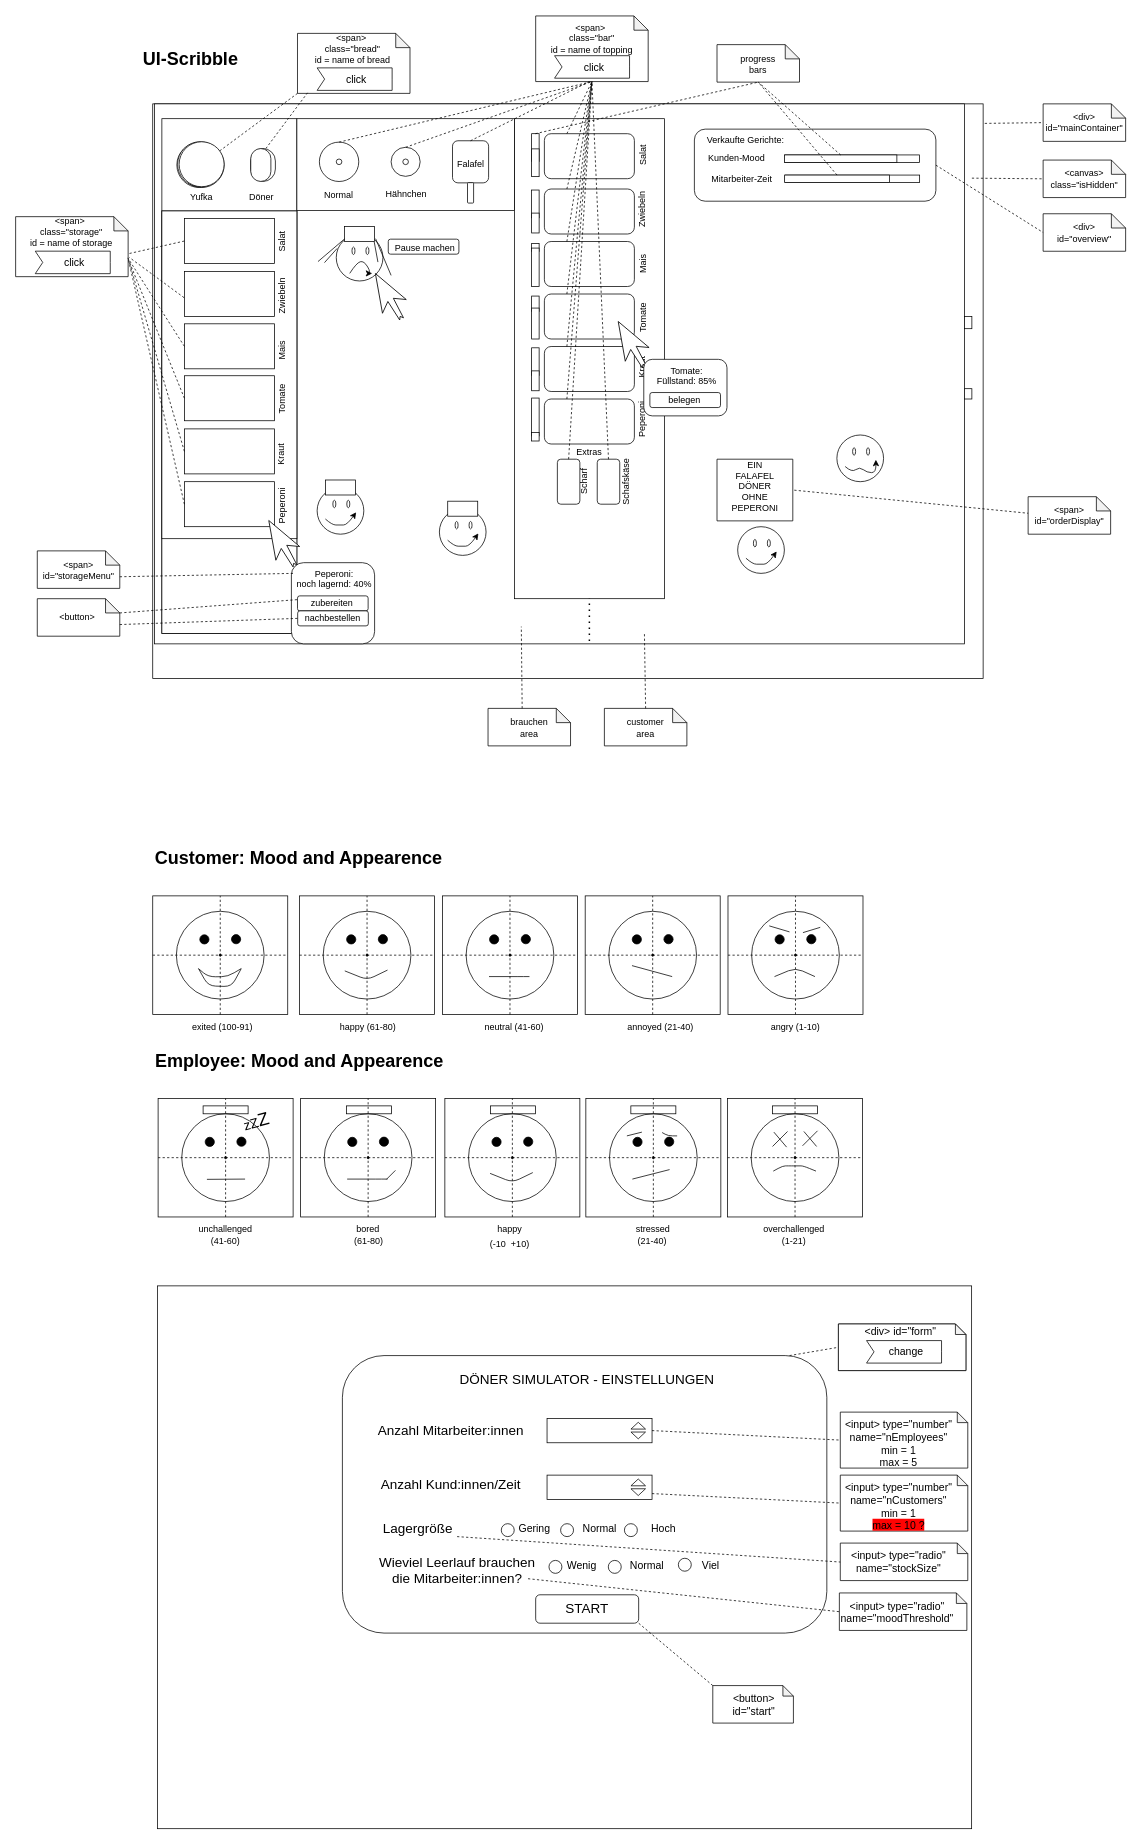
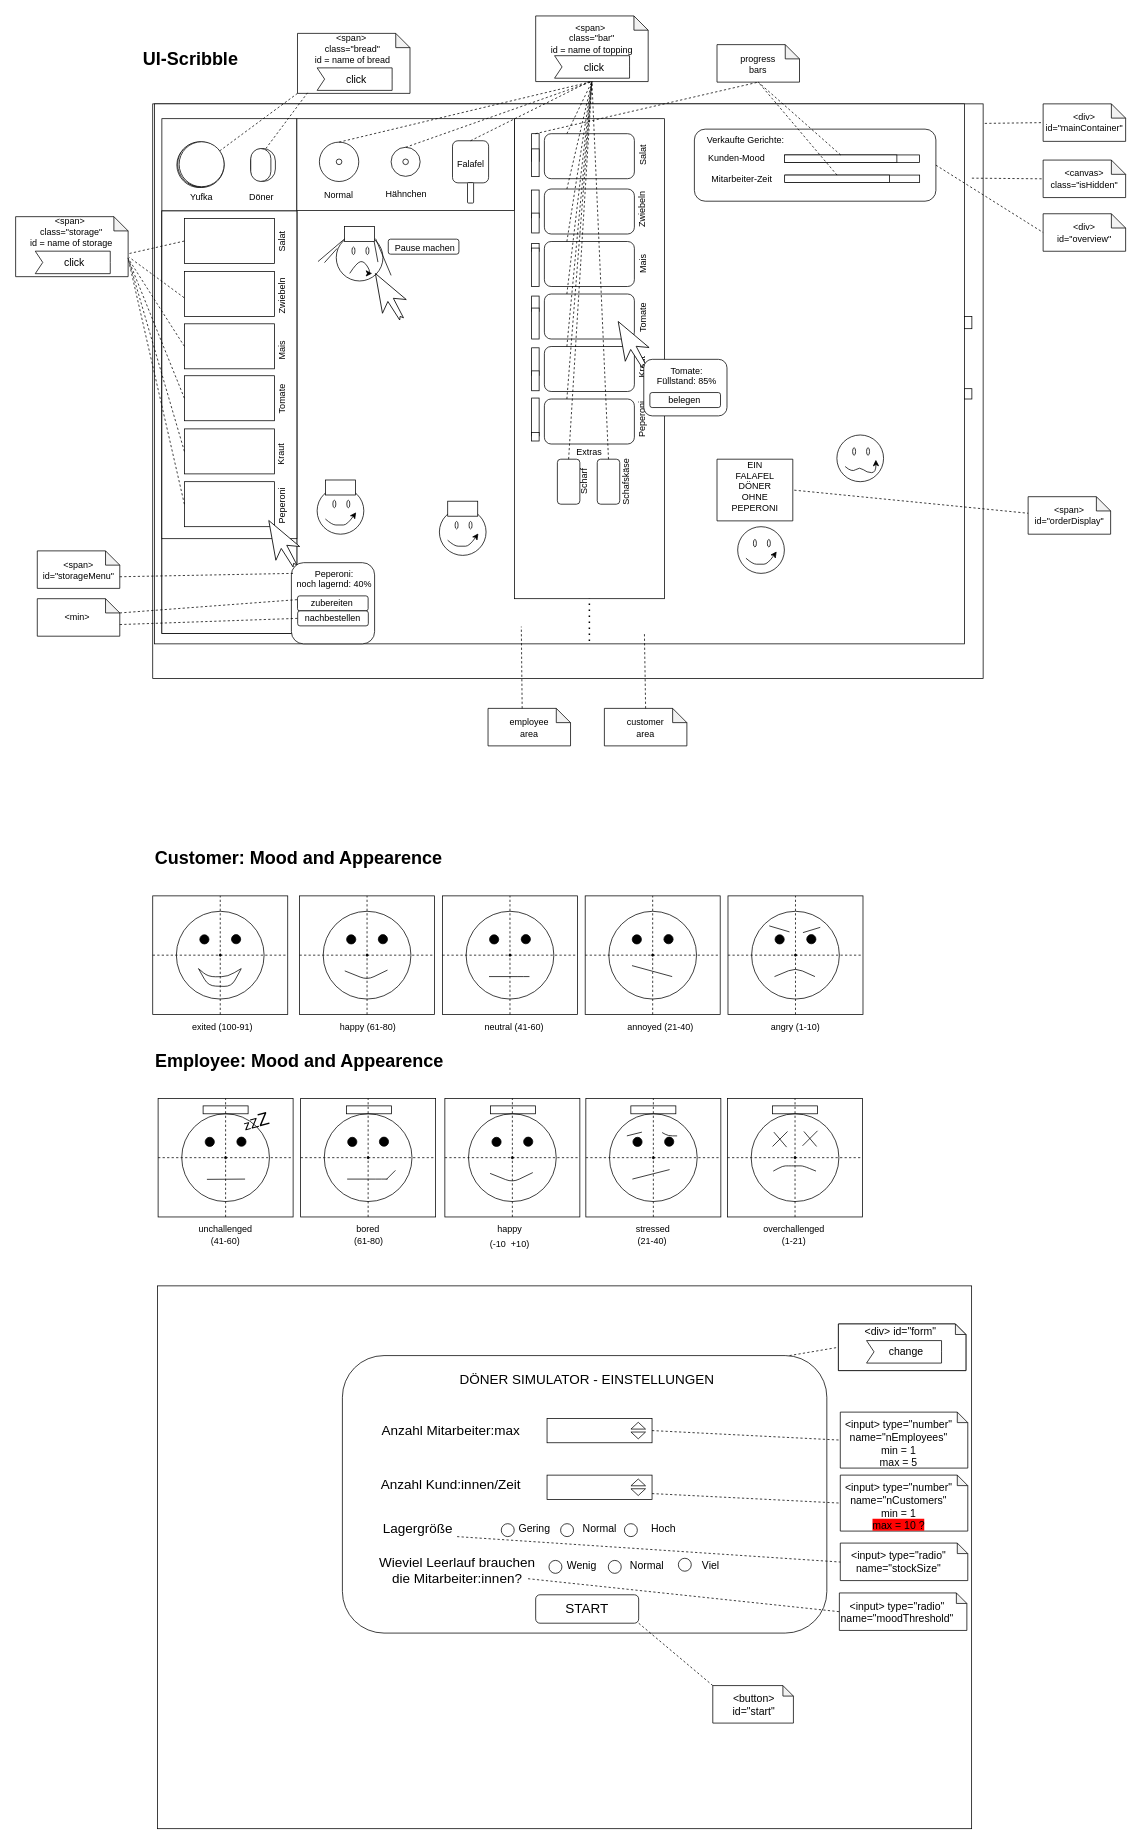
(78, 618) -> (78, 618)
(529, 728) -> (529, 728)
(451, 1431) -> (451, 1431)
